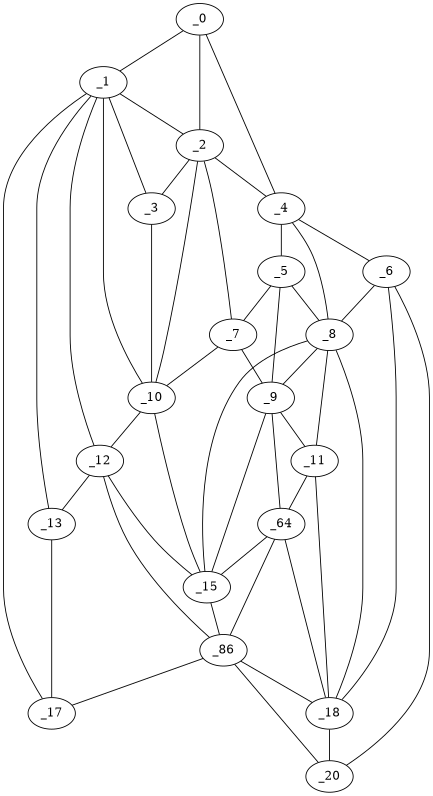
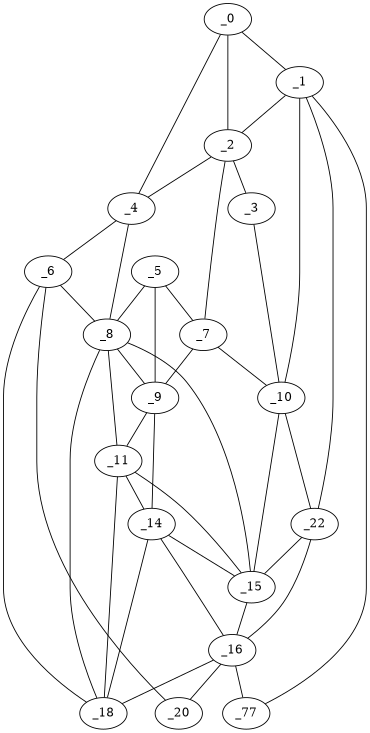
(127, 145) -> none
(281, 240) -> none
(179, 272) -> none
(100, 461) -> (315, 524)
(239, 493) -> (193, 518)
(52, 524) -> none
(281, 524) -> (152, 524)
(223, 650) -> (232, 650)
(52, 713) -> (246, 713)
(330, 745) -> none
